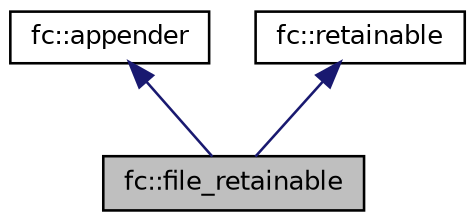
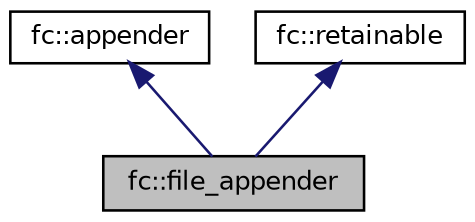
(234, 183) -> (234, 183)
